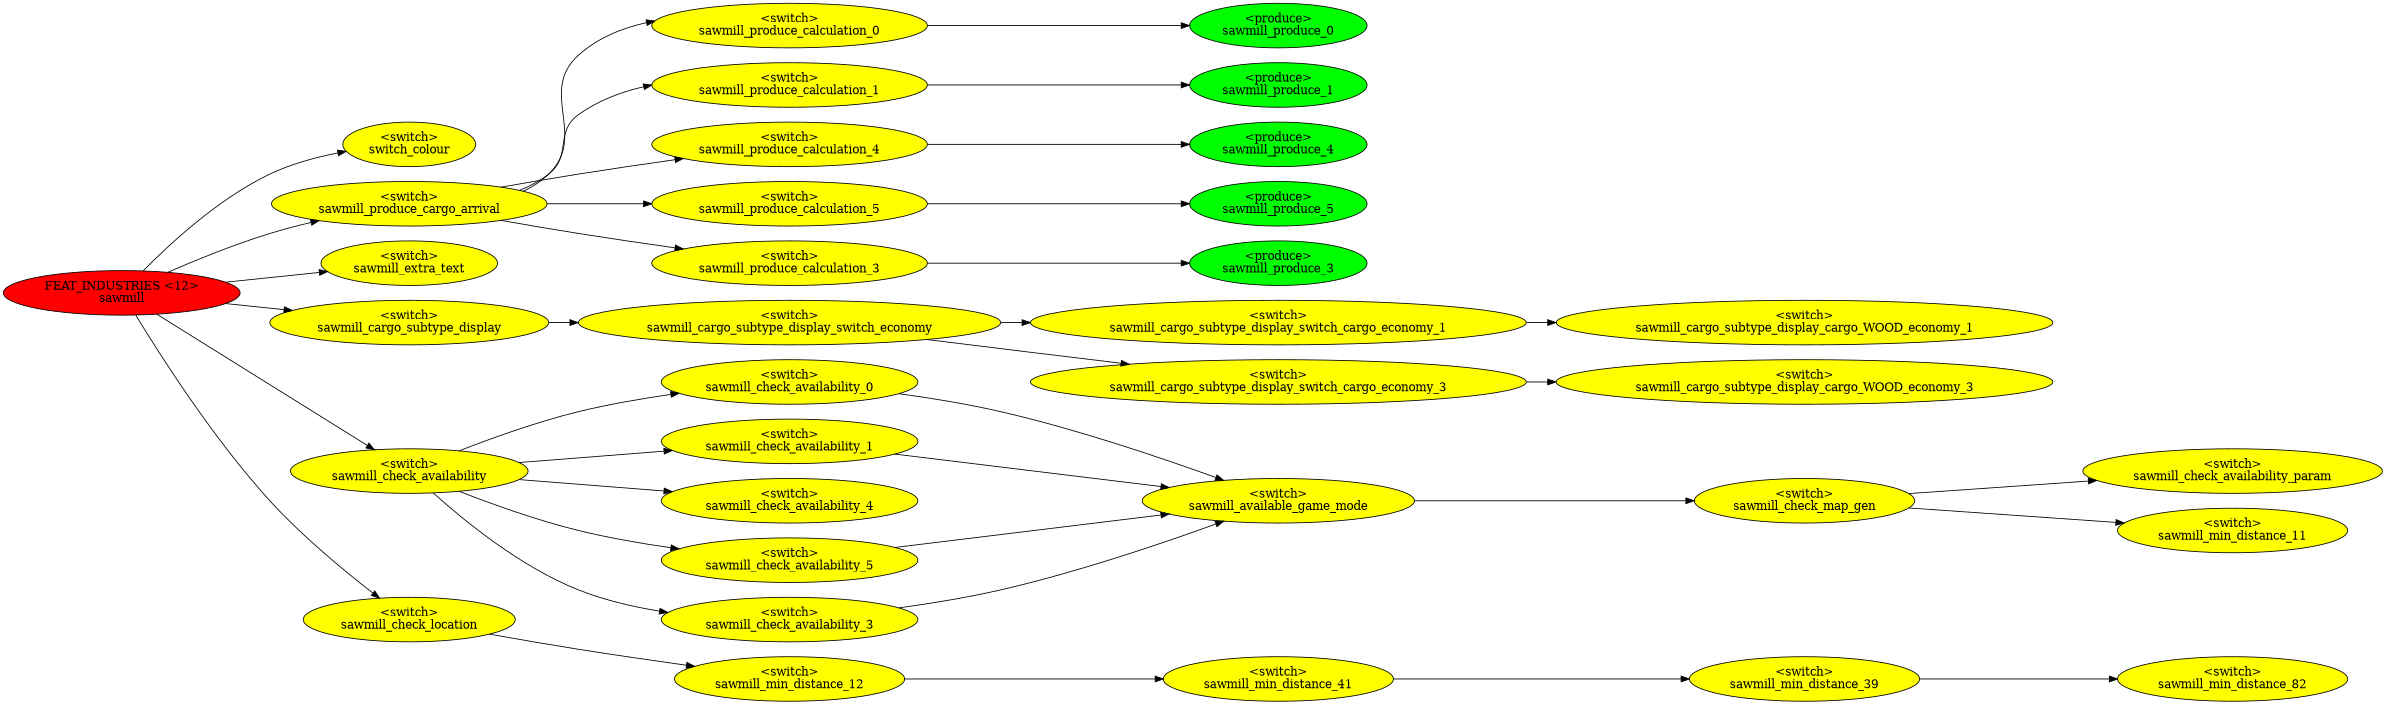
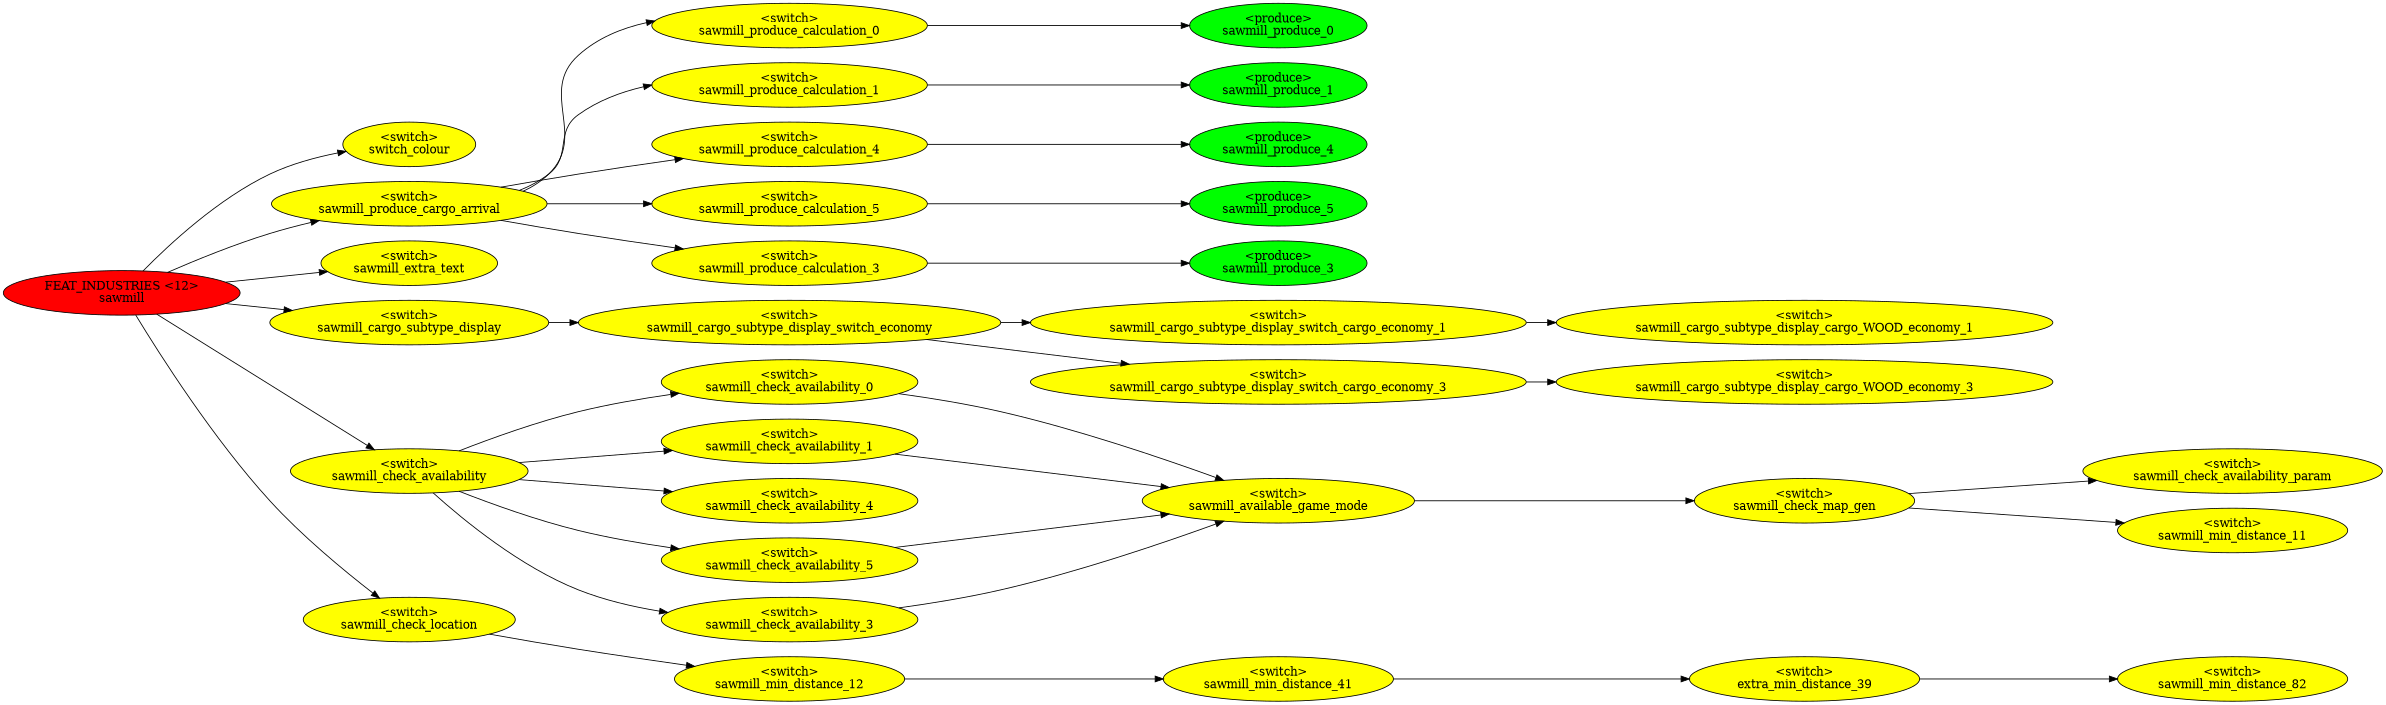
(1805, 679) -> (1805, 679)
